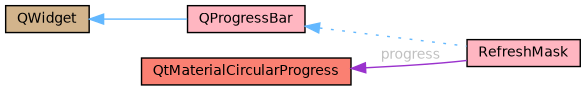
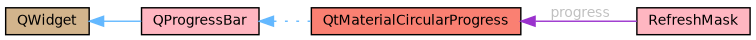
(393, 37) -> (292, 21)
